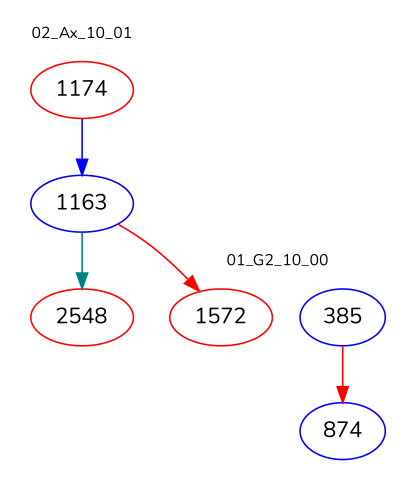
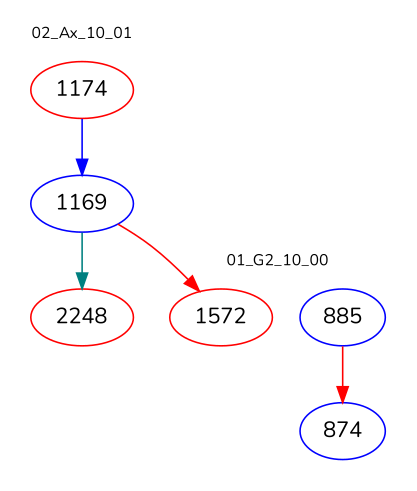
(82, 204) -> (82, 204)
(82, 317) -> (82, 317)
(343, 317) -> (343, 317)
